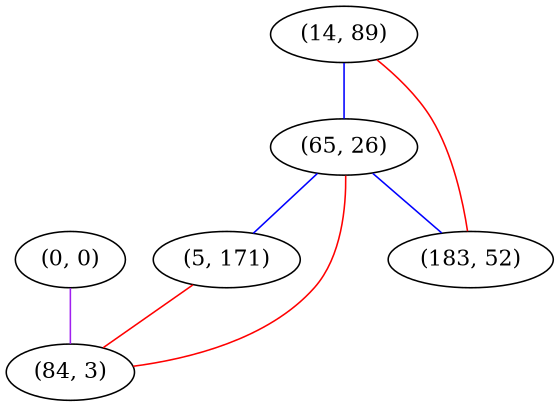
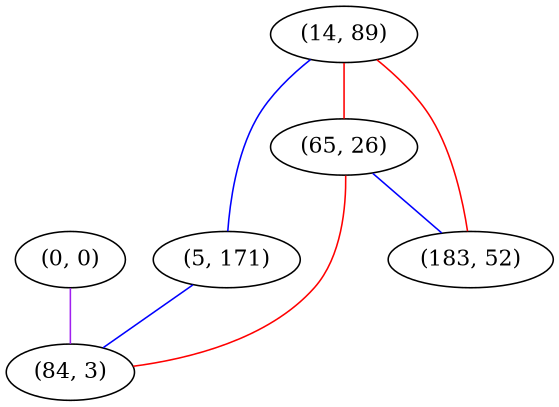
(344, 91) -> (344, 91)
(285, 203) -> (249, 135)
(148, 316) -> (148, 316)
